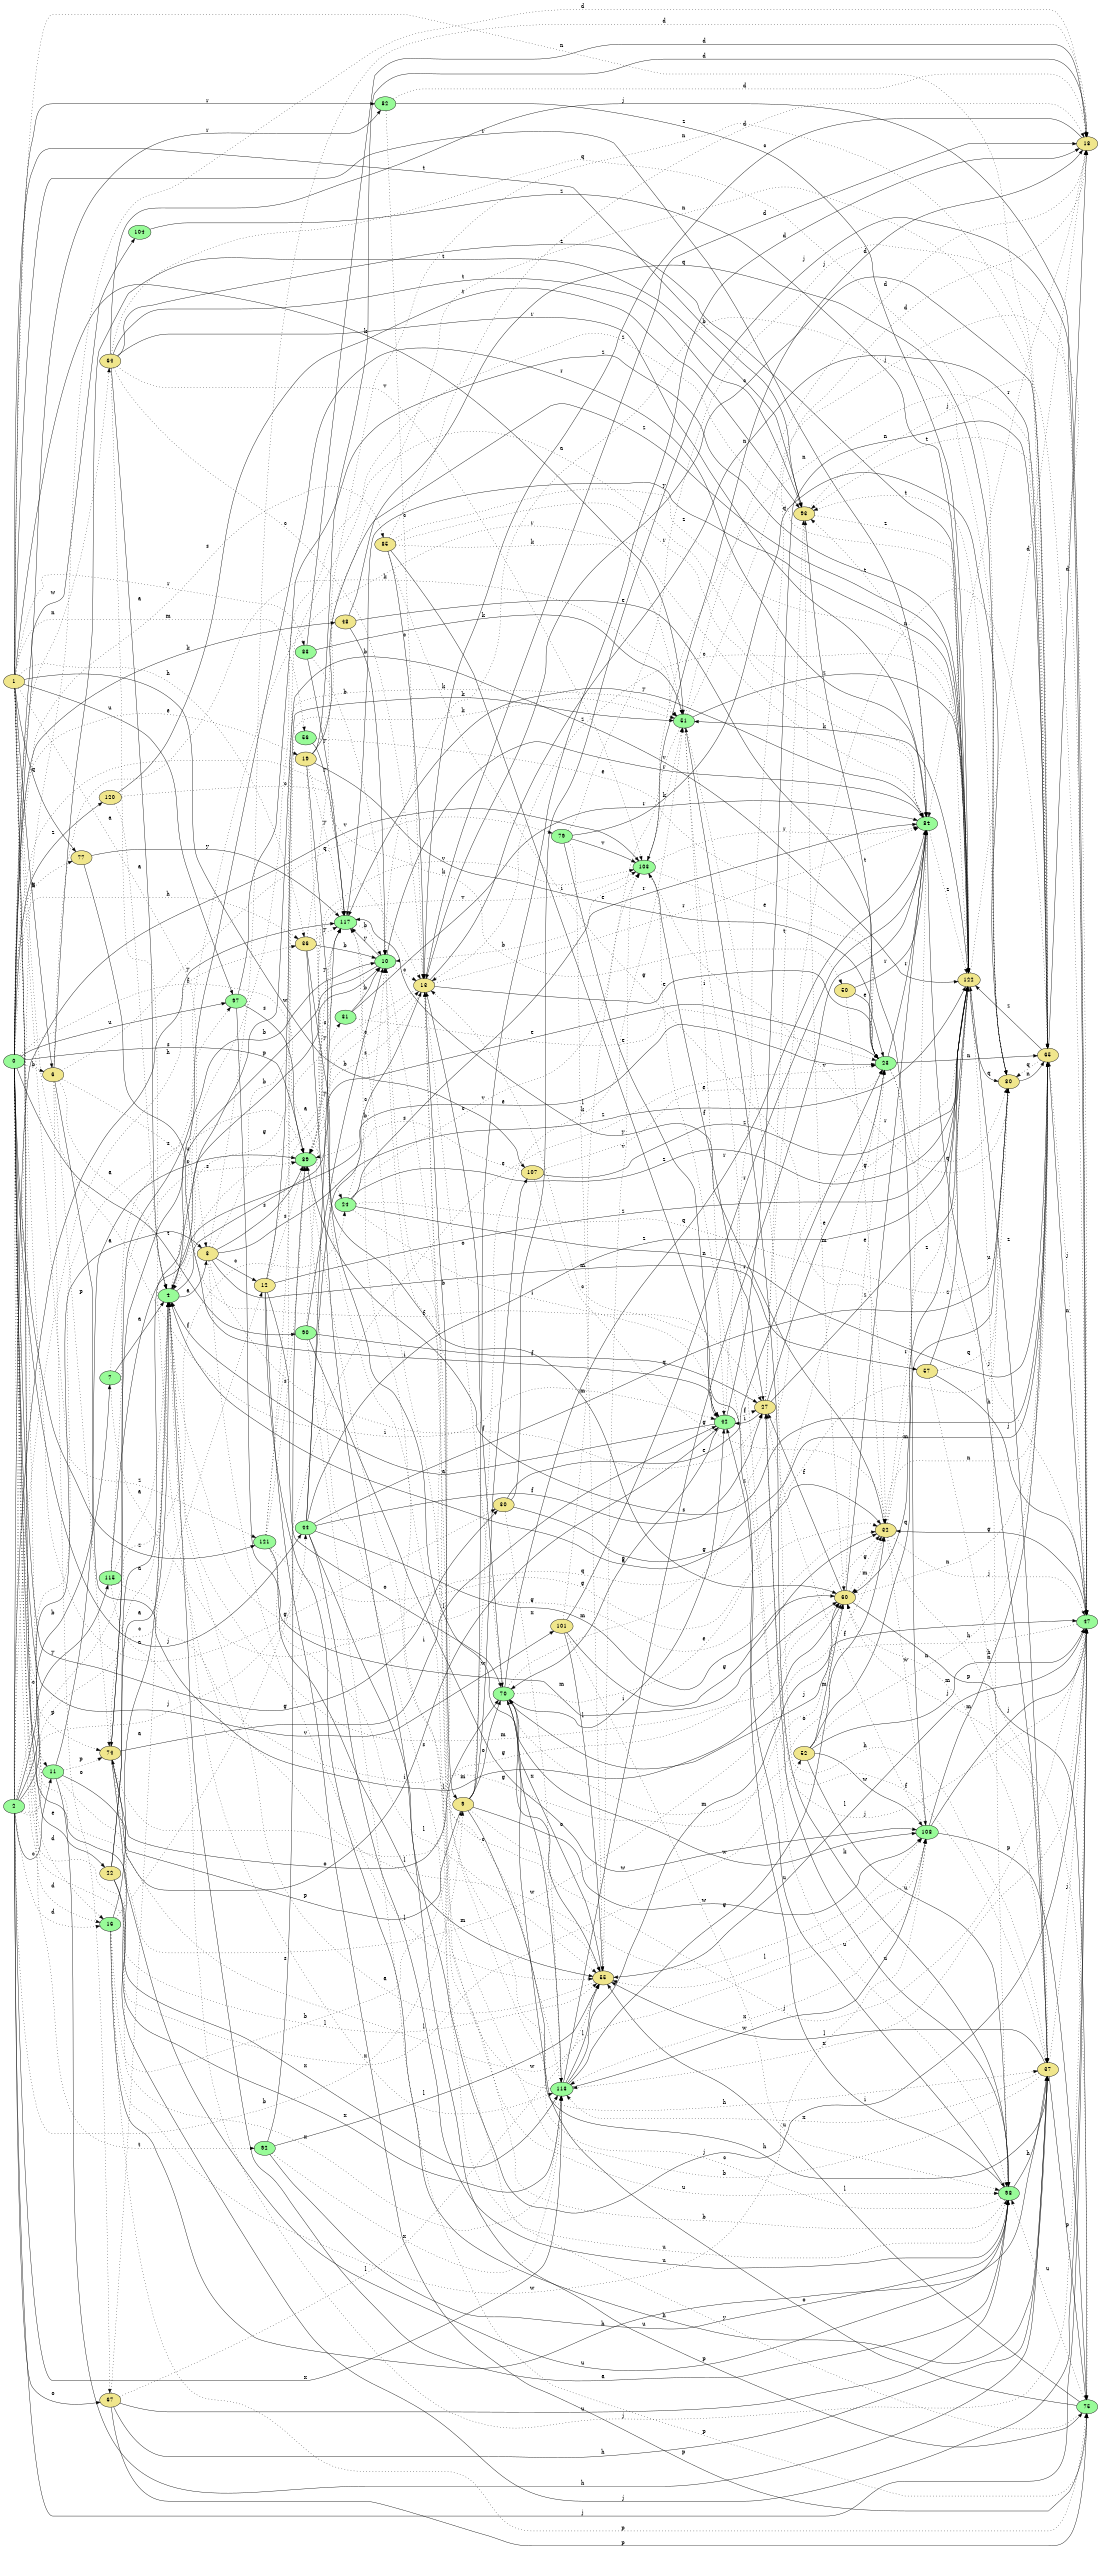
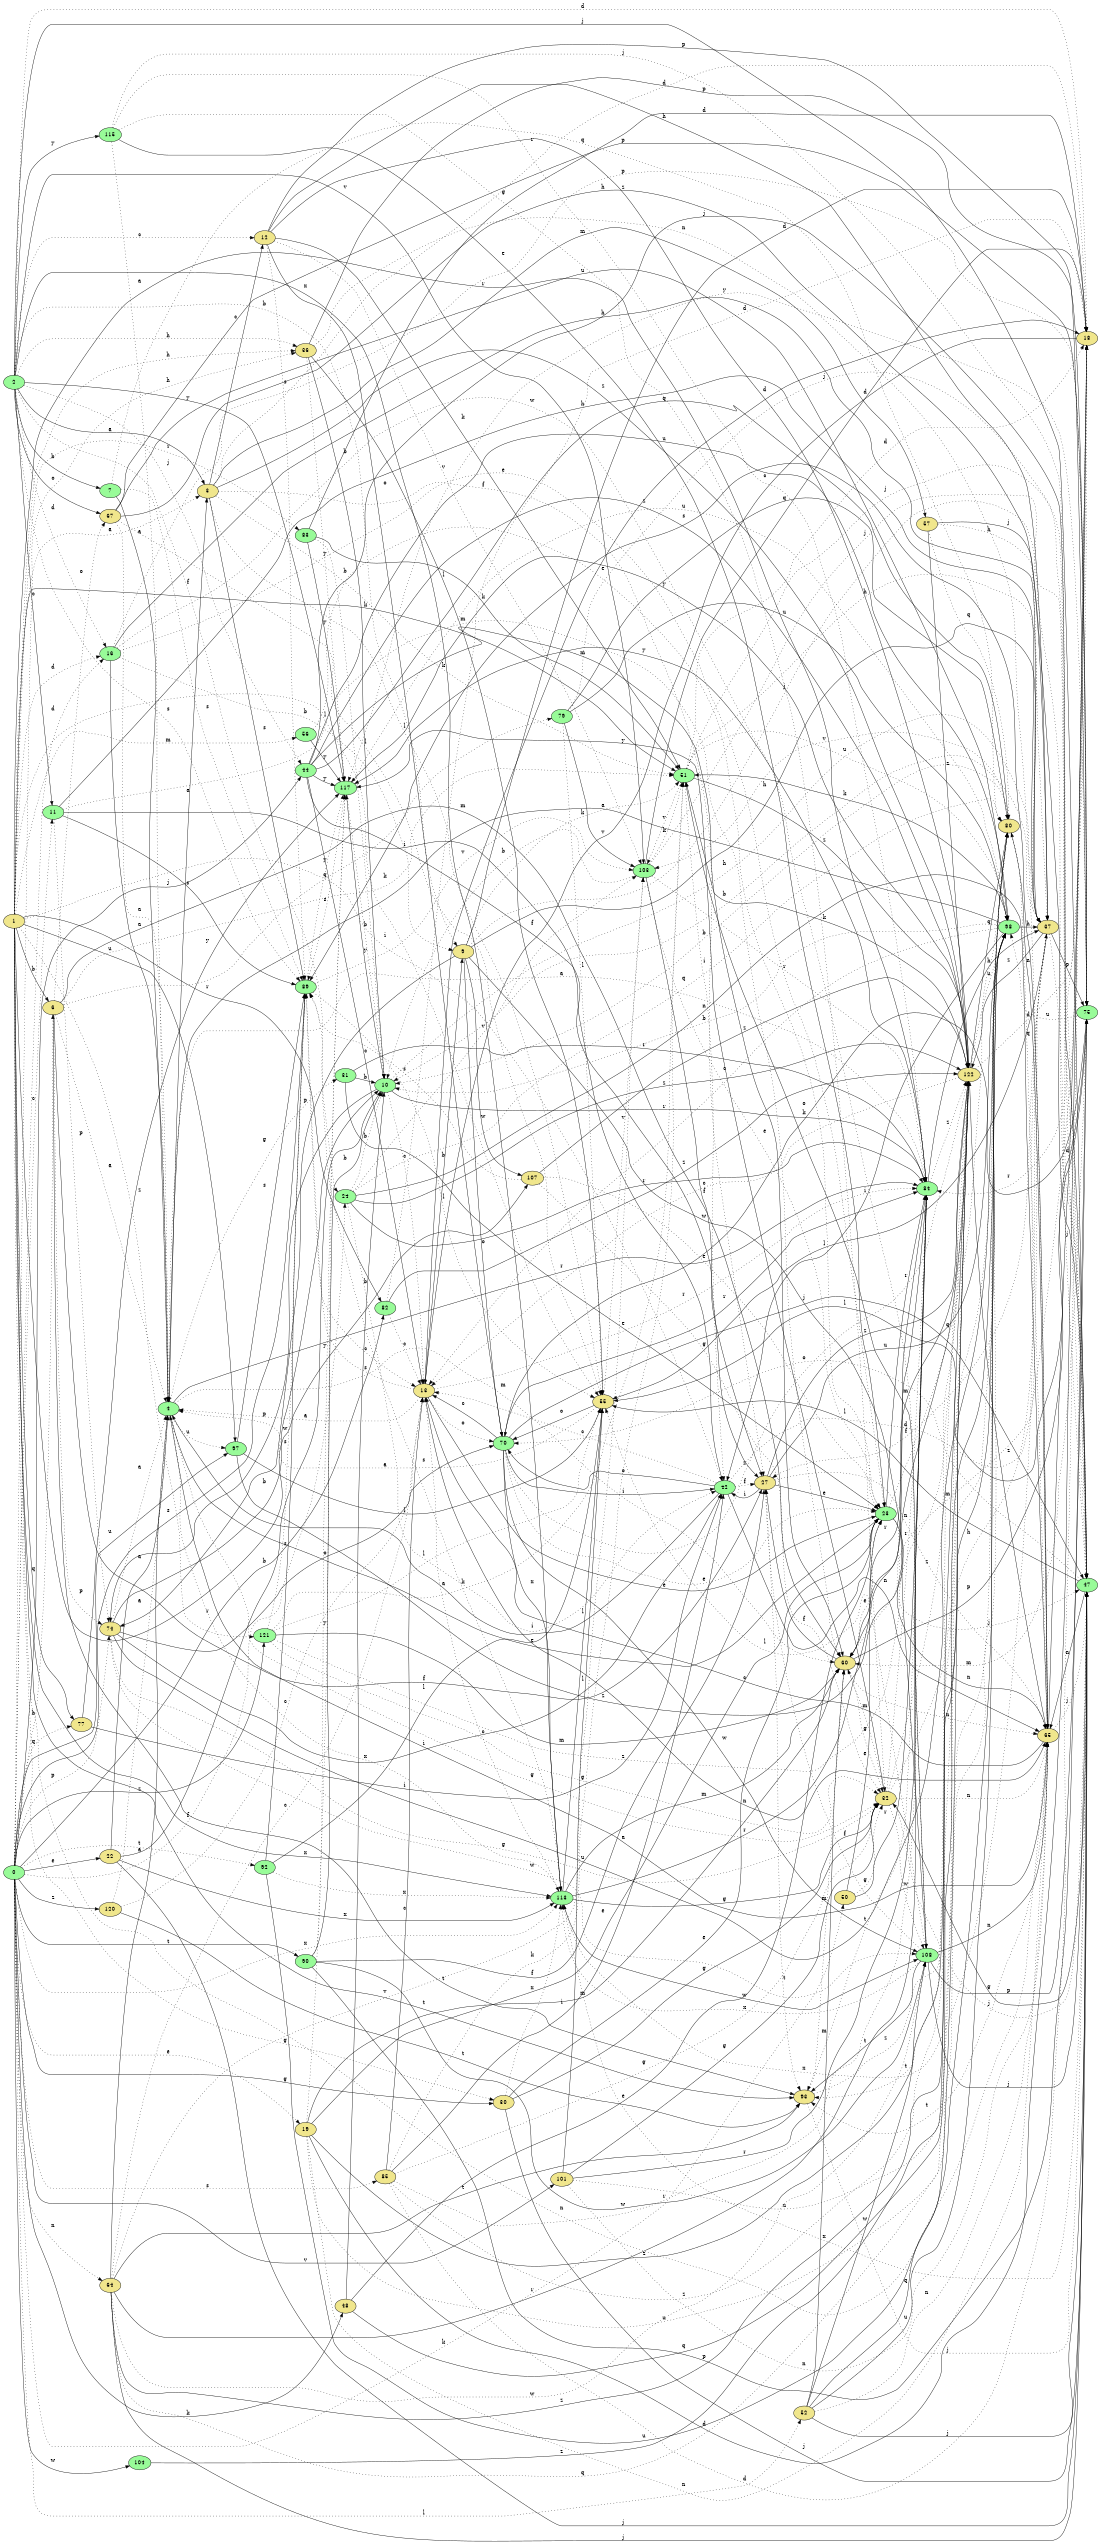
(359, 657) -> none
(623, 1044) -> (590, 1305)
(313, 1314) -> (200, 1637)
none -> (877, 1355)
(429, 2182) -> (1048, 2132)
